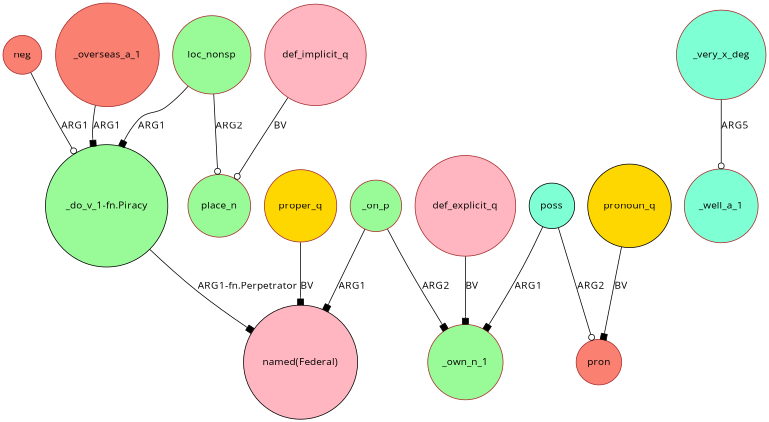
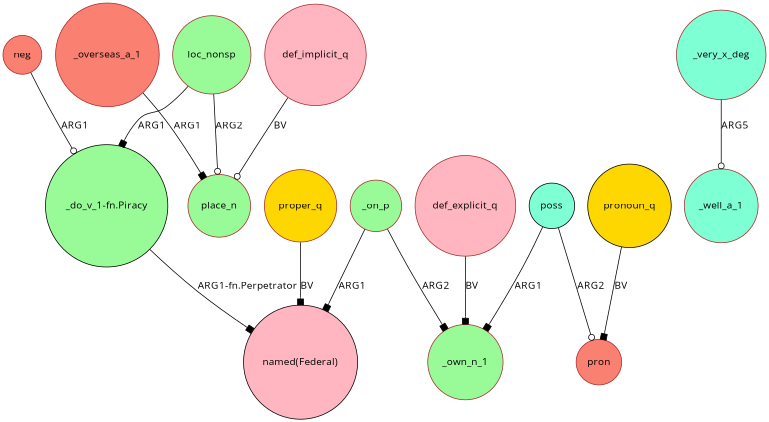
(93, 122) -> (173, 131)
